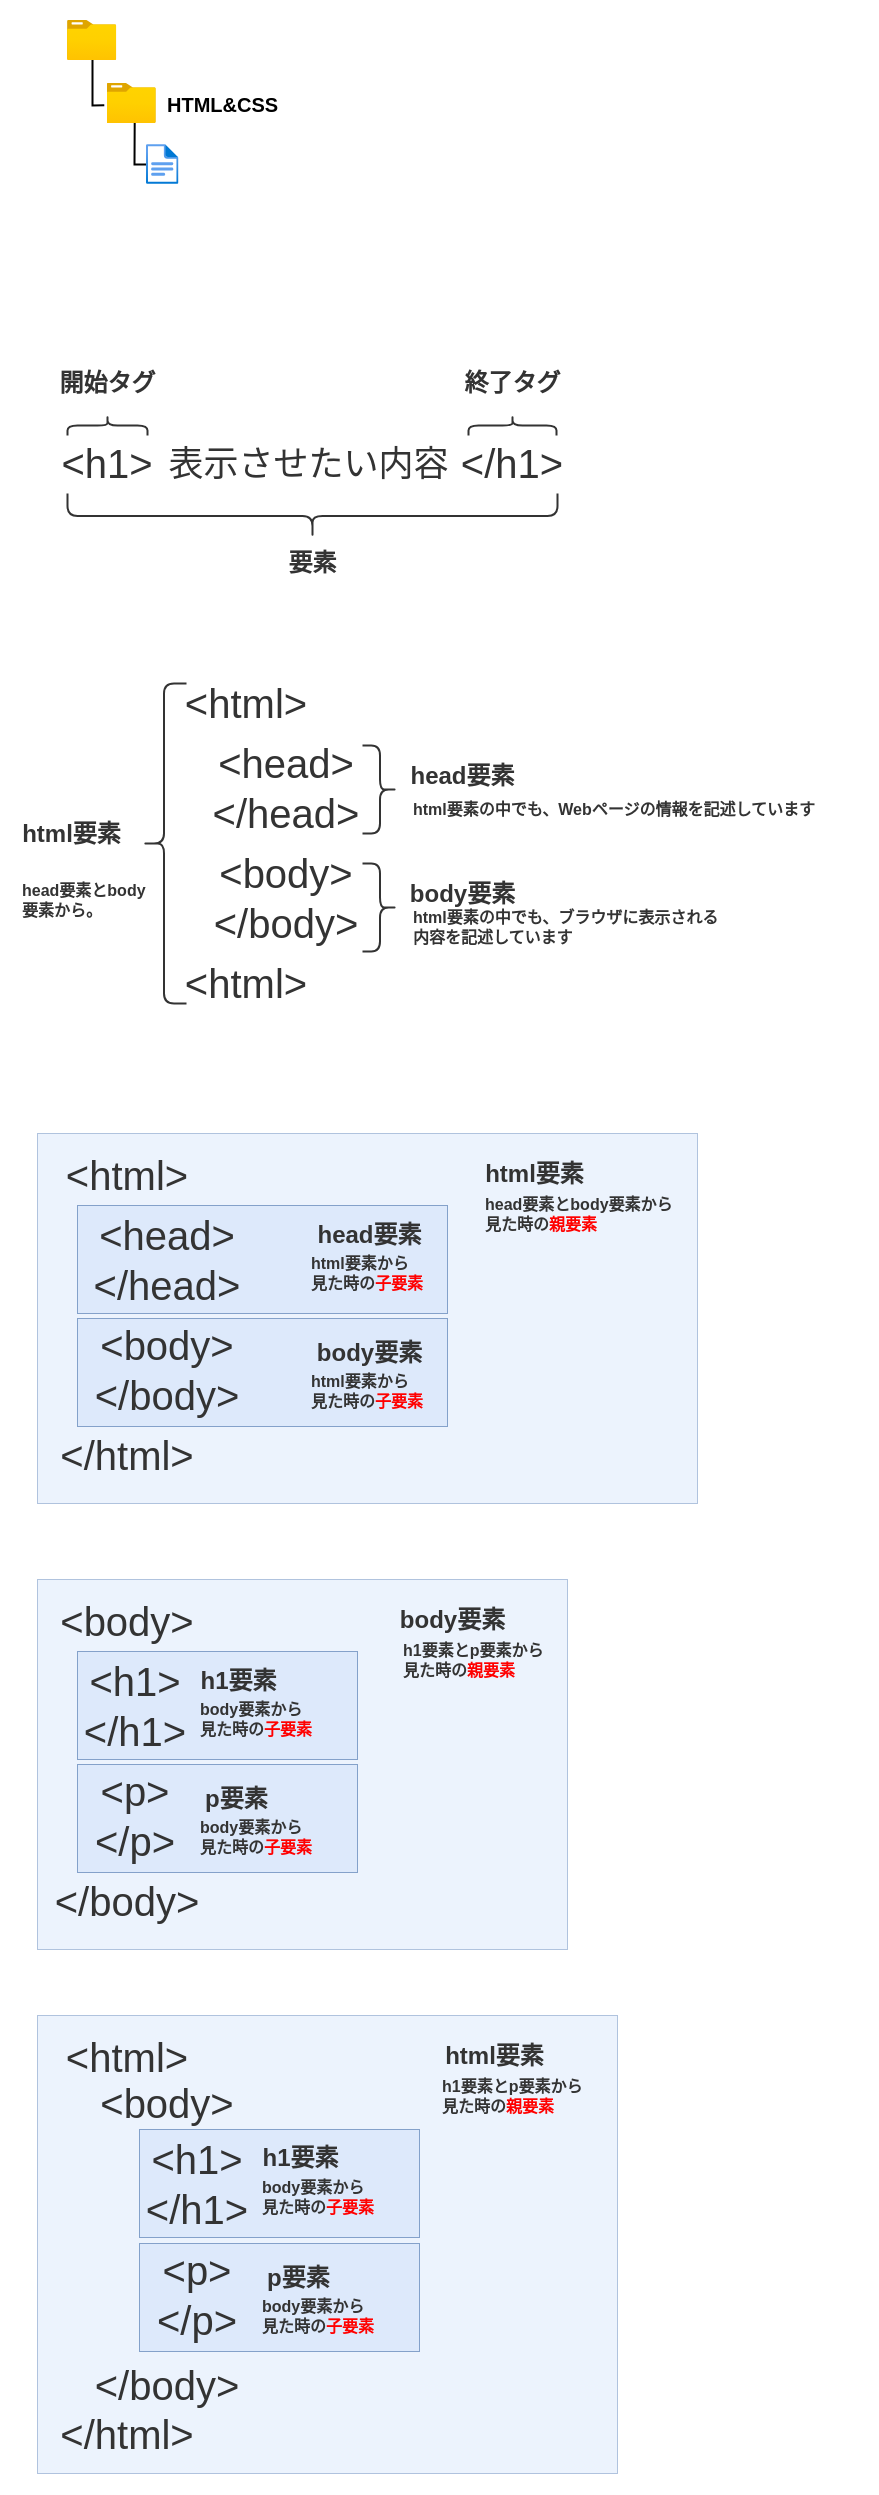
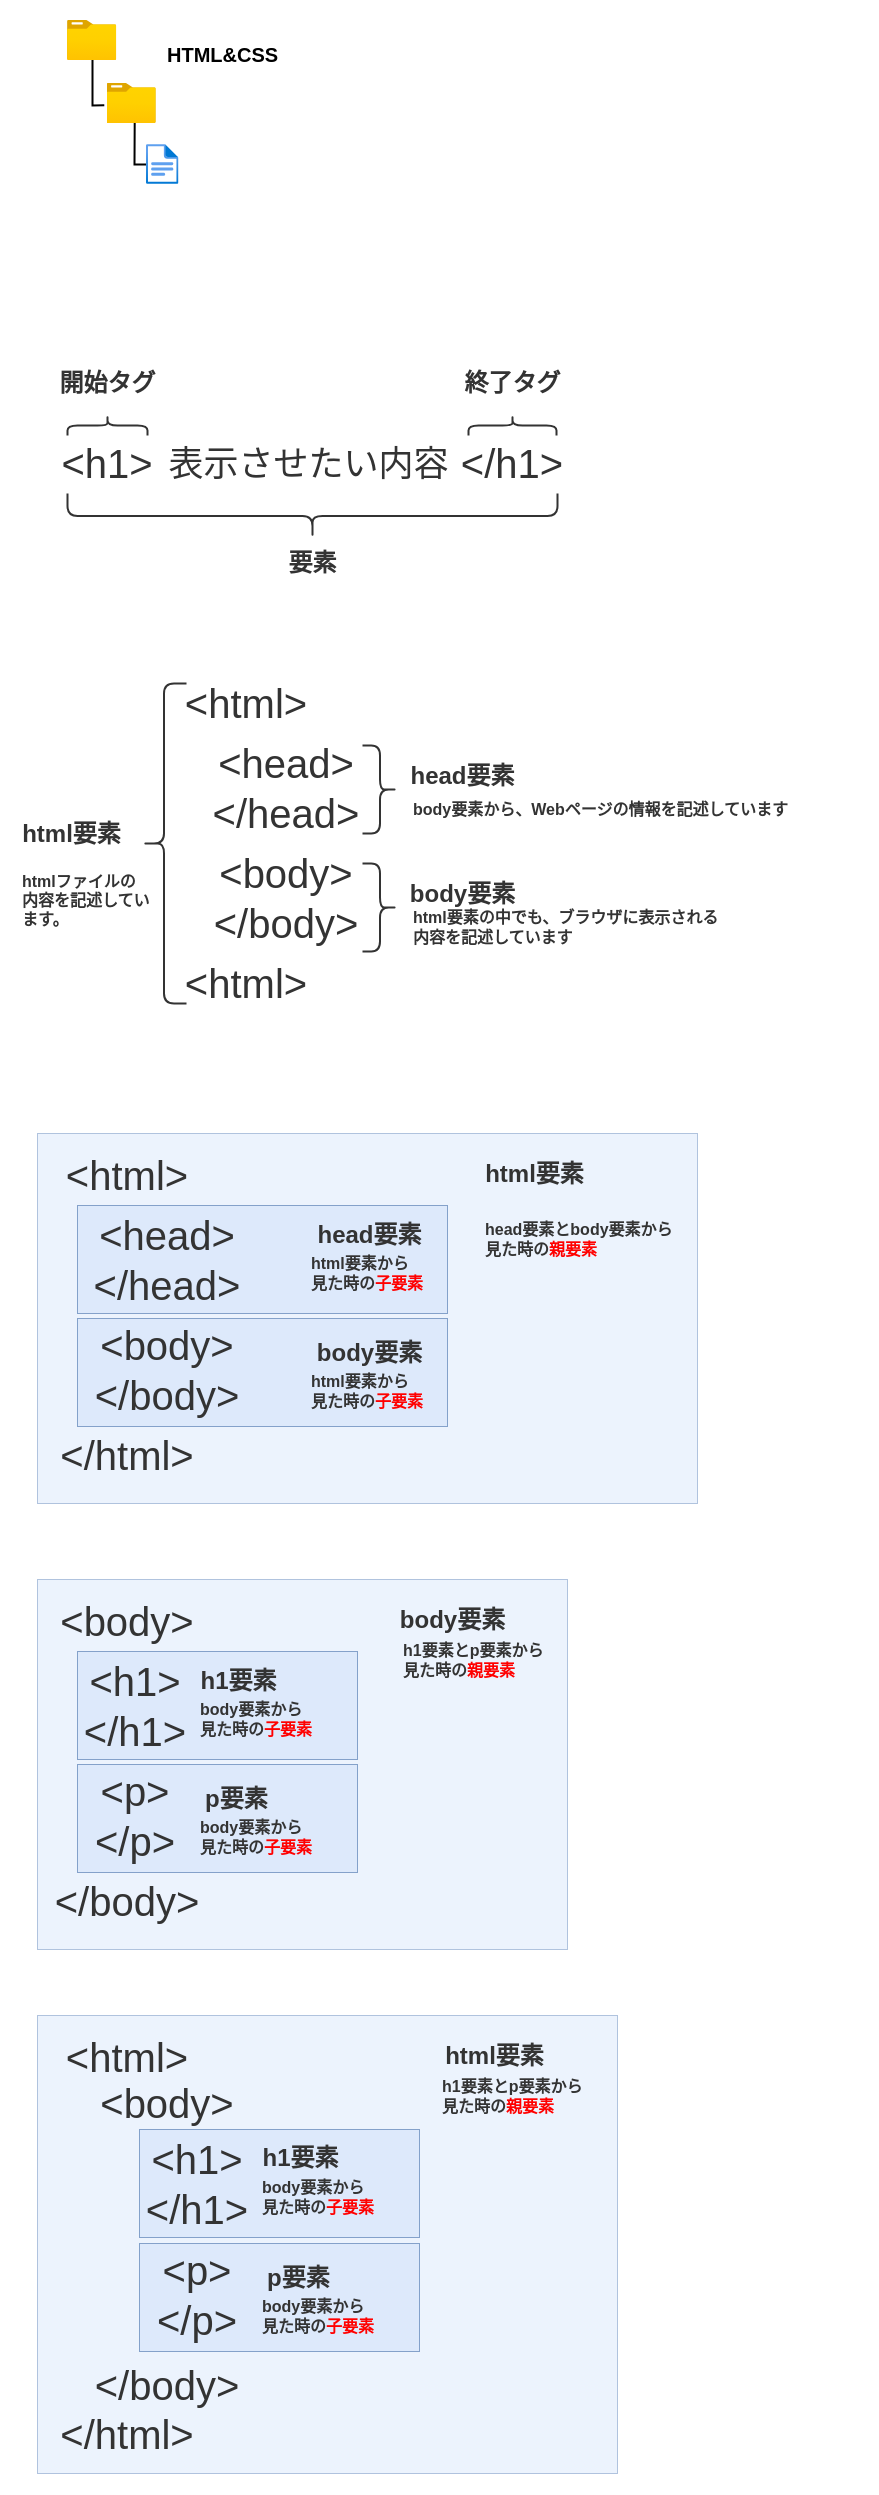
(226, 105) -> (226, 55)
(611, 810) -> (597, 810)
(87, 901) -> (87, 901)
(581, 1215) -> (581, 1240)
